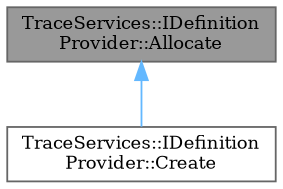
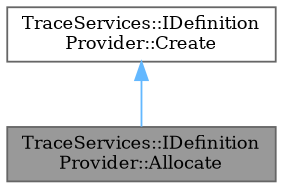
(141, 104) -> (141, 104)
